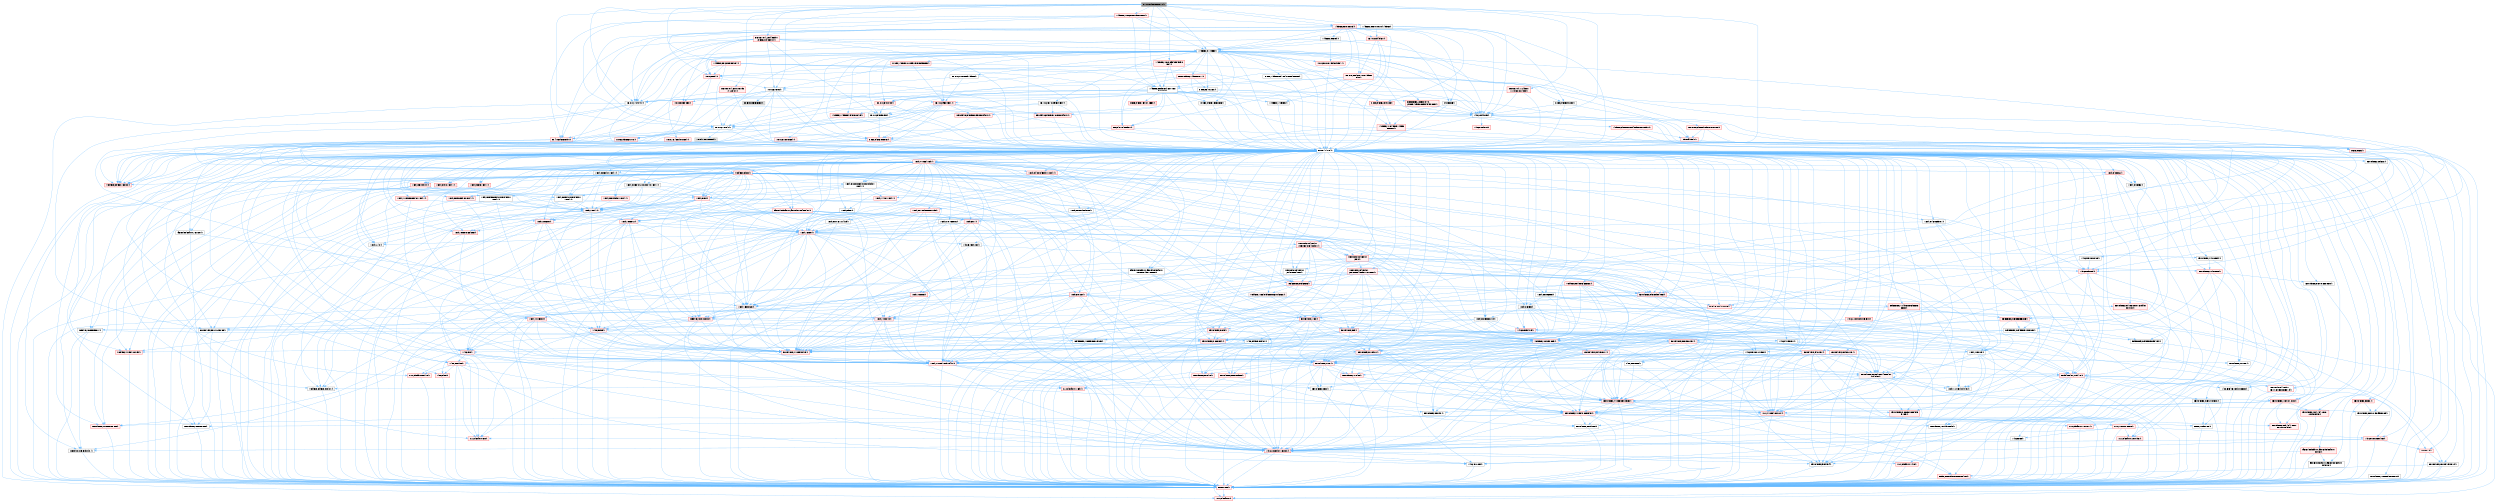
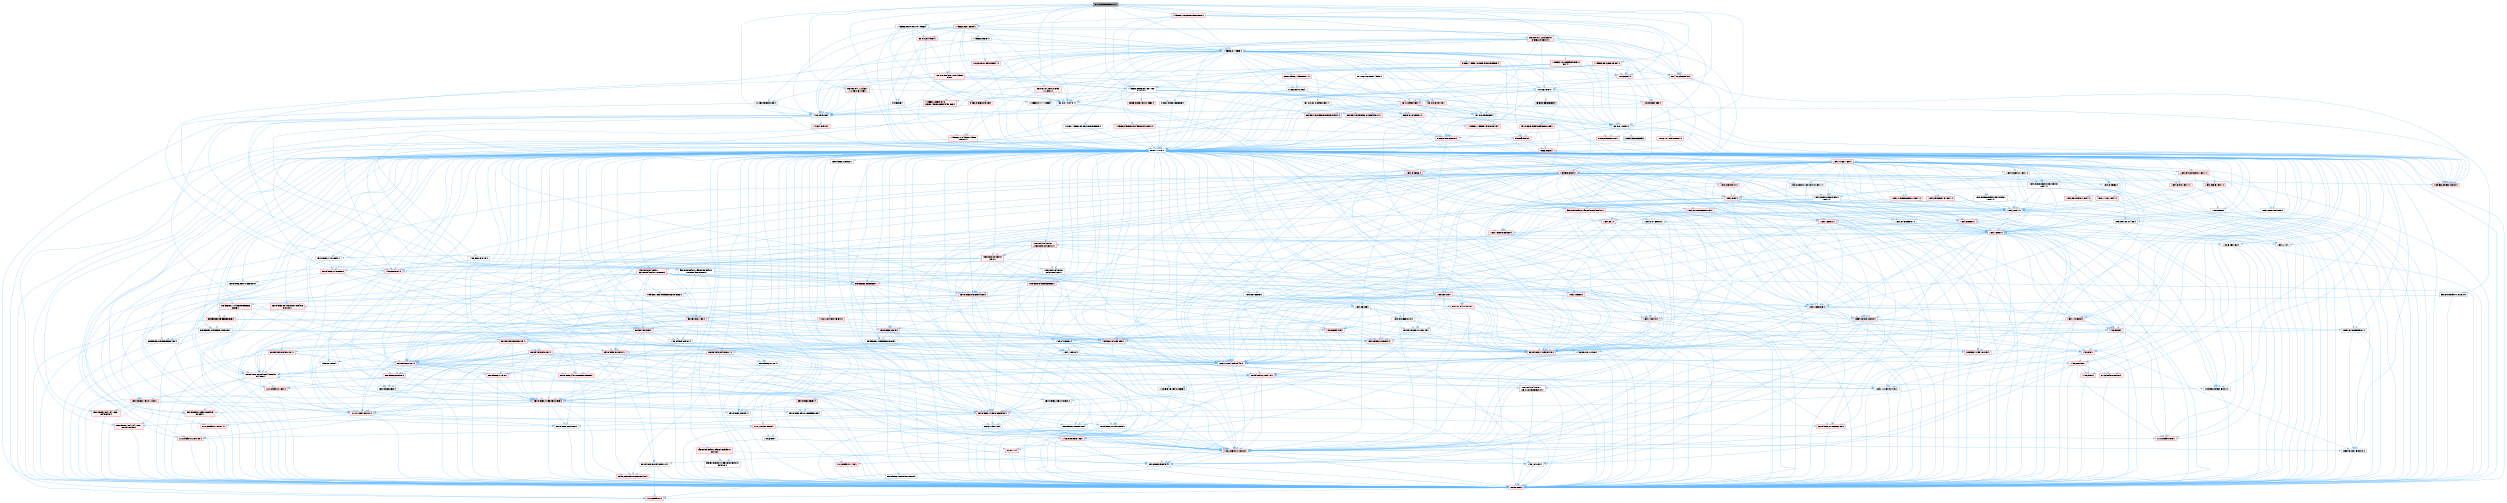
(1278, 103) -> (1040, 103)
(1422, 103) -> (940, 103)
(644, 133) -> (1624, 70)
(786, 140) -> none
none -> (2018, 148)
(1232, 376) -> (576, 376)
